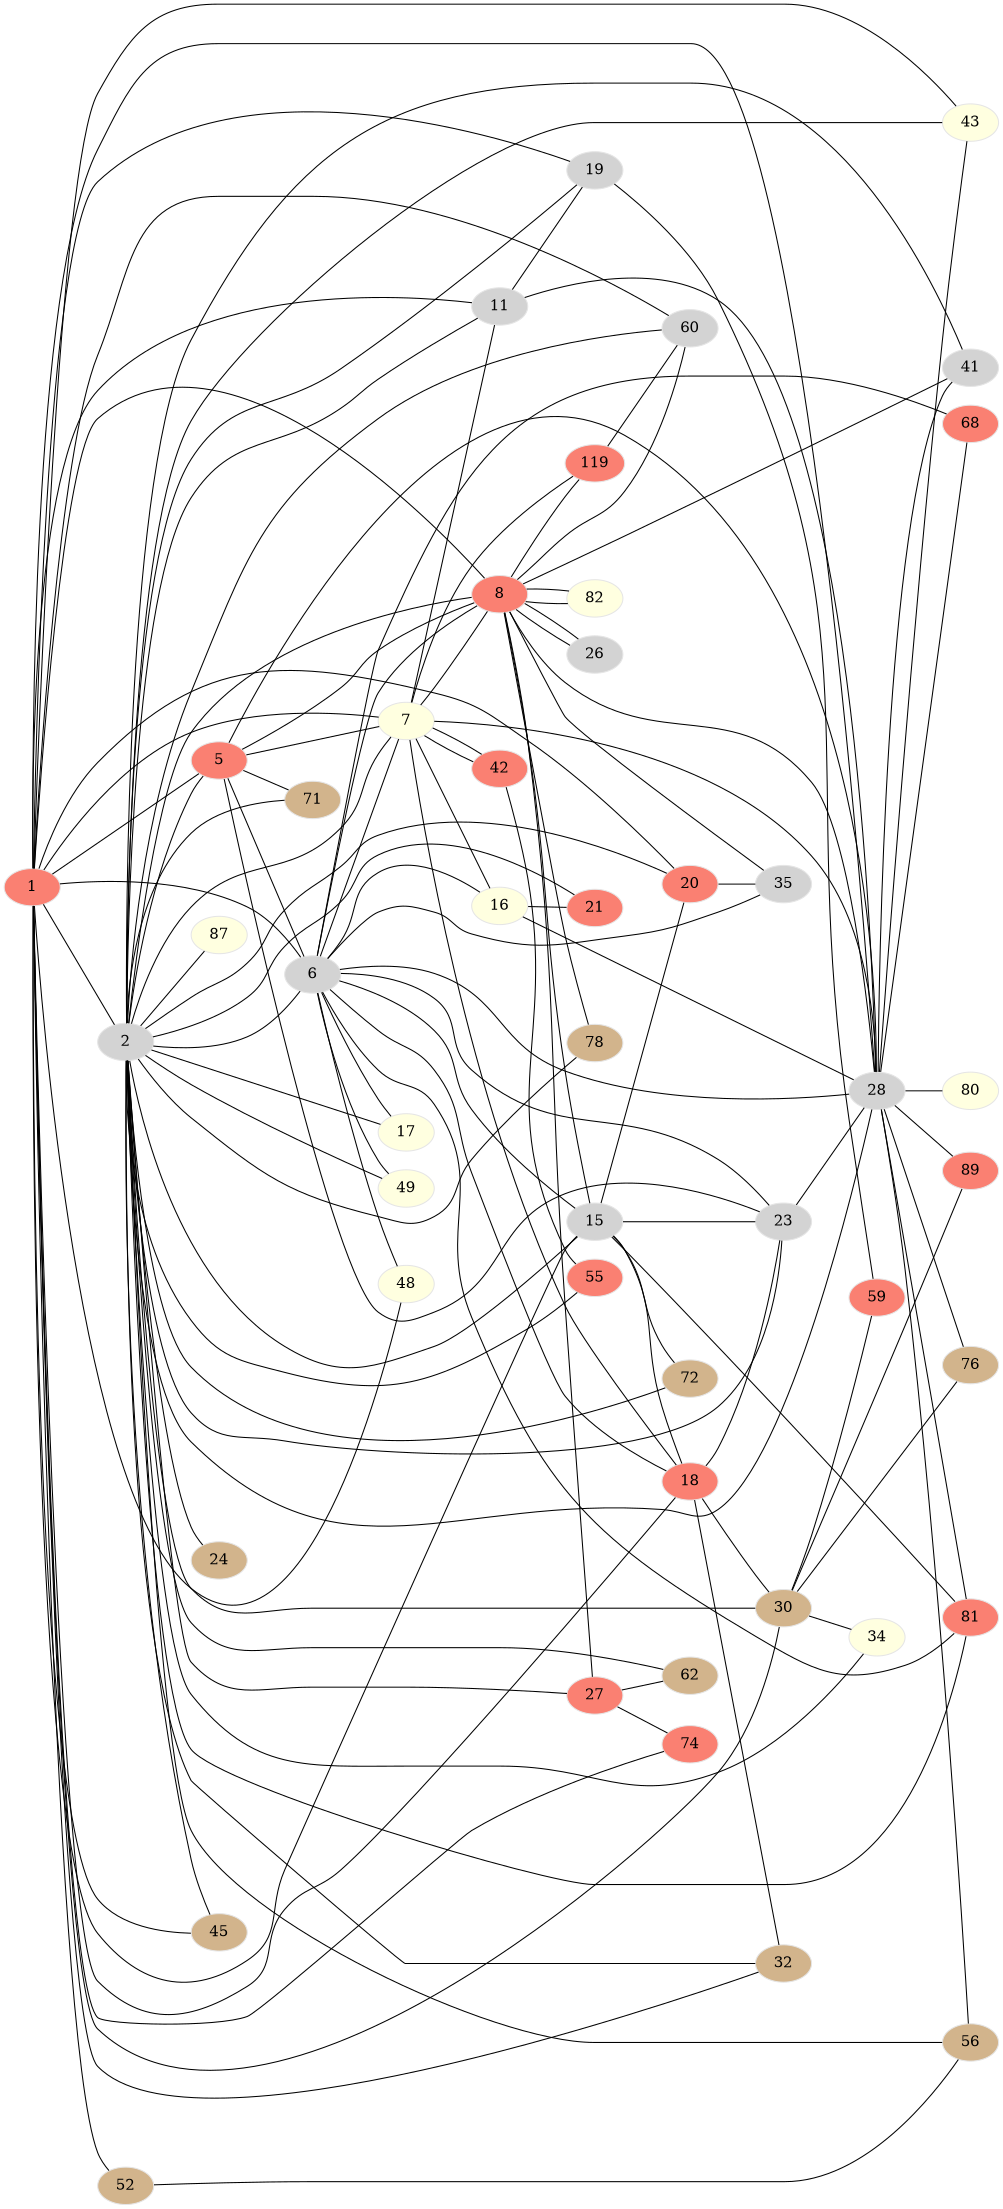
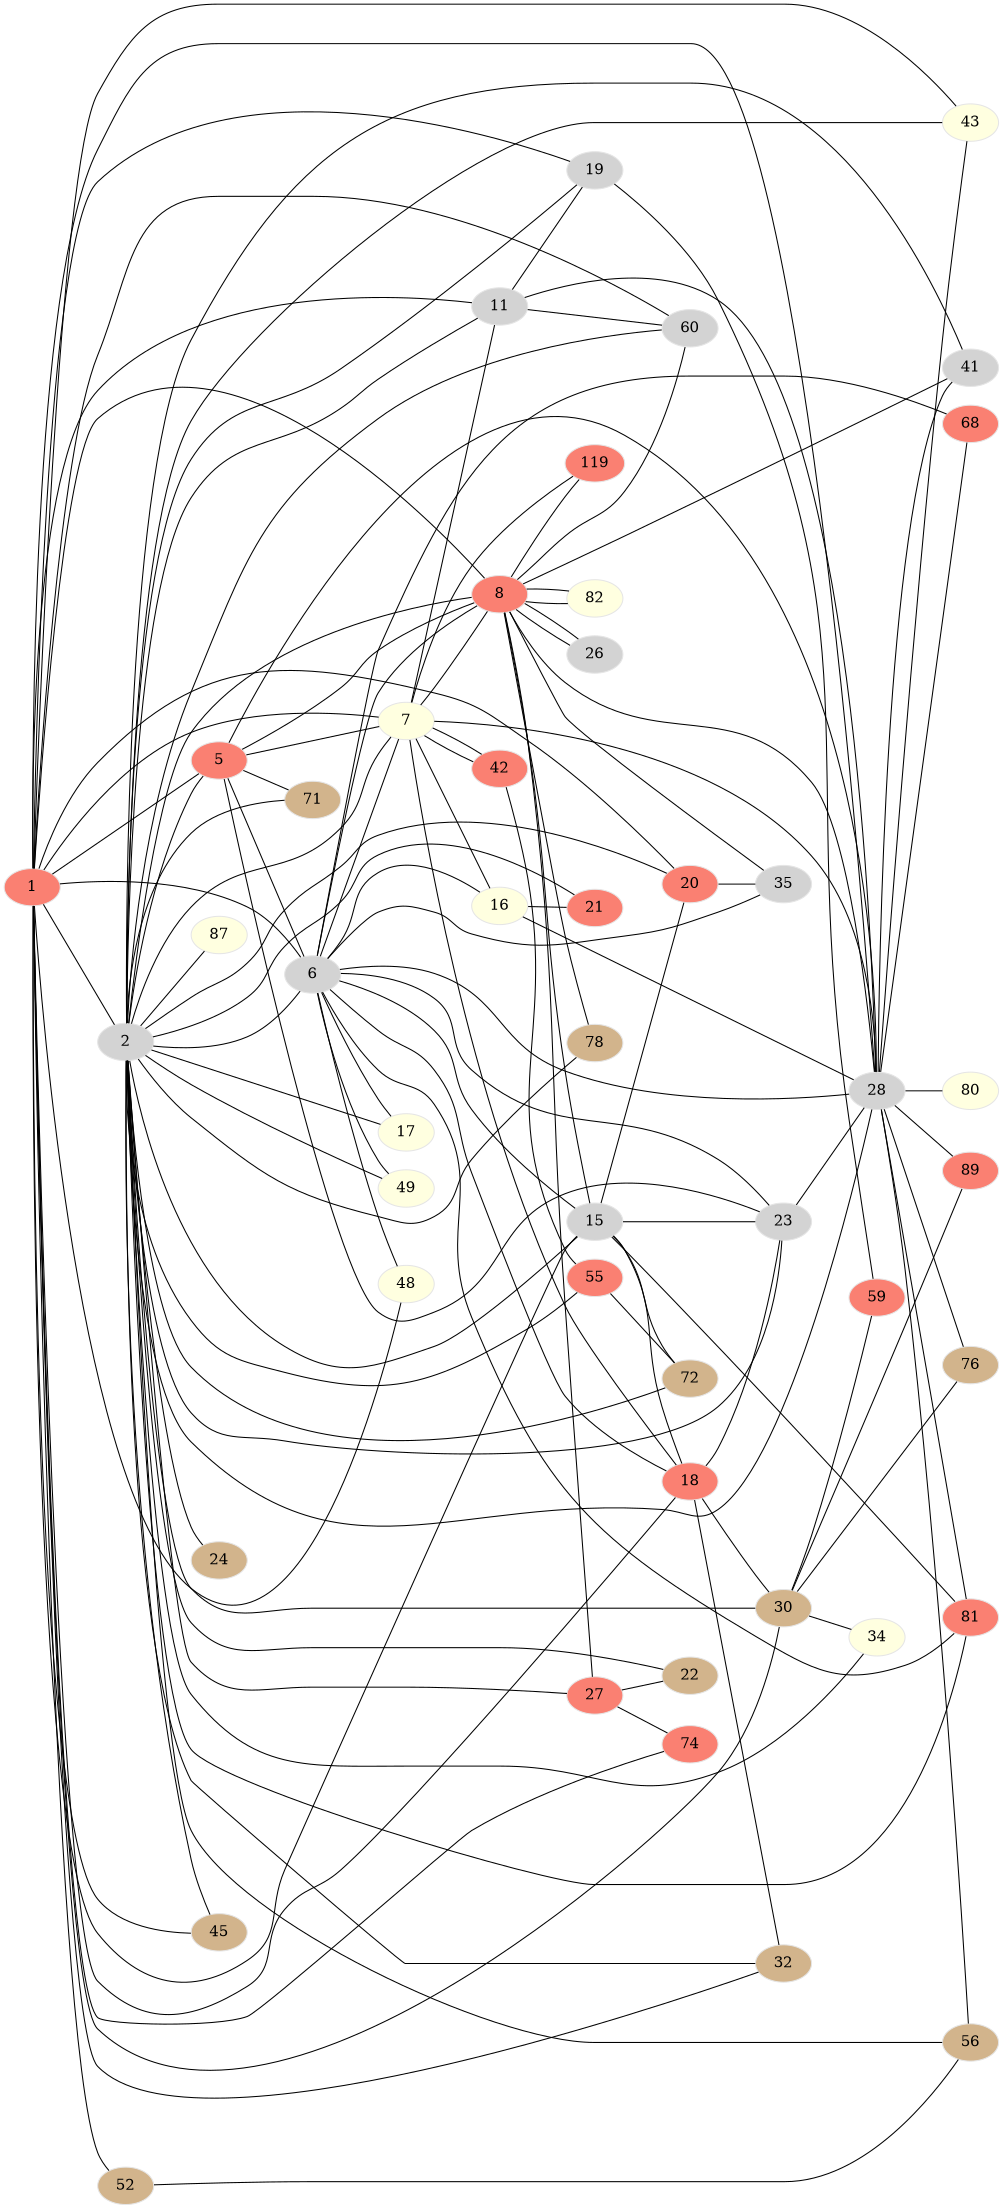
(643, 396) -> (595, 317)
none -> (642, 1328)
(690, 1676) -> (690, 1676)
